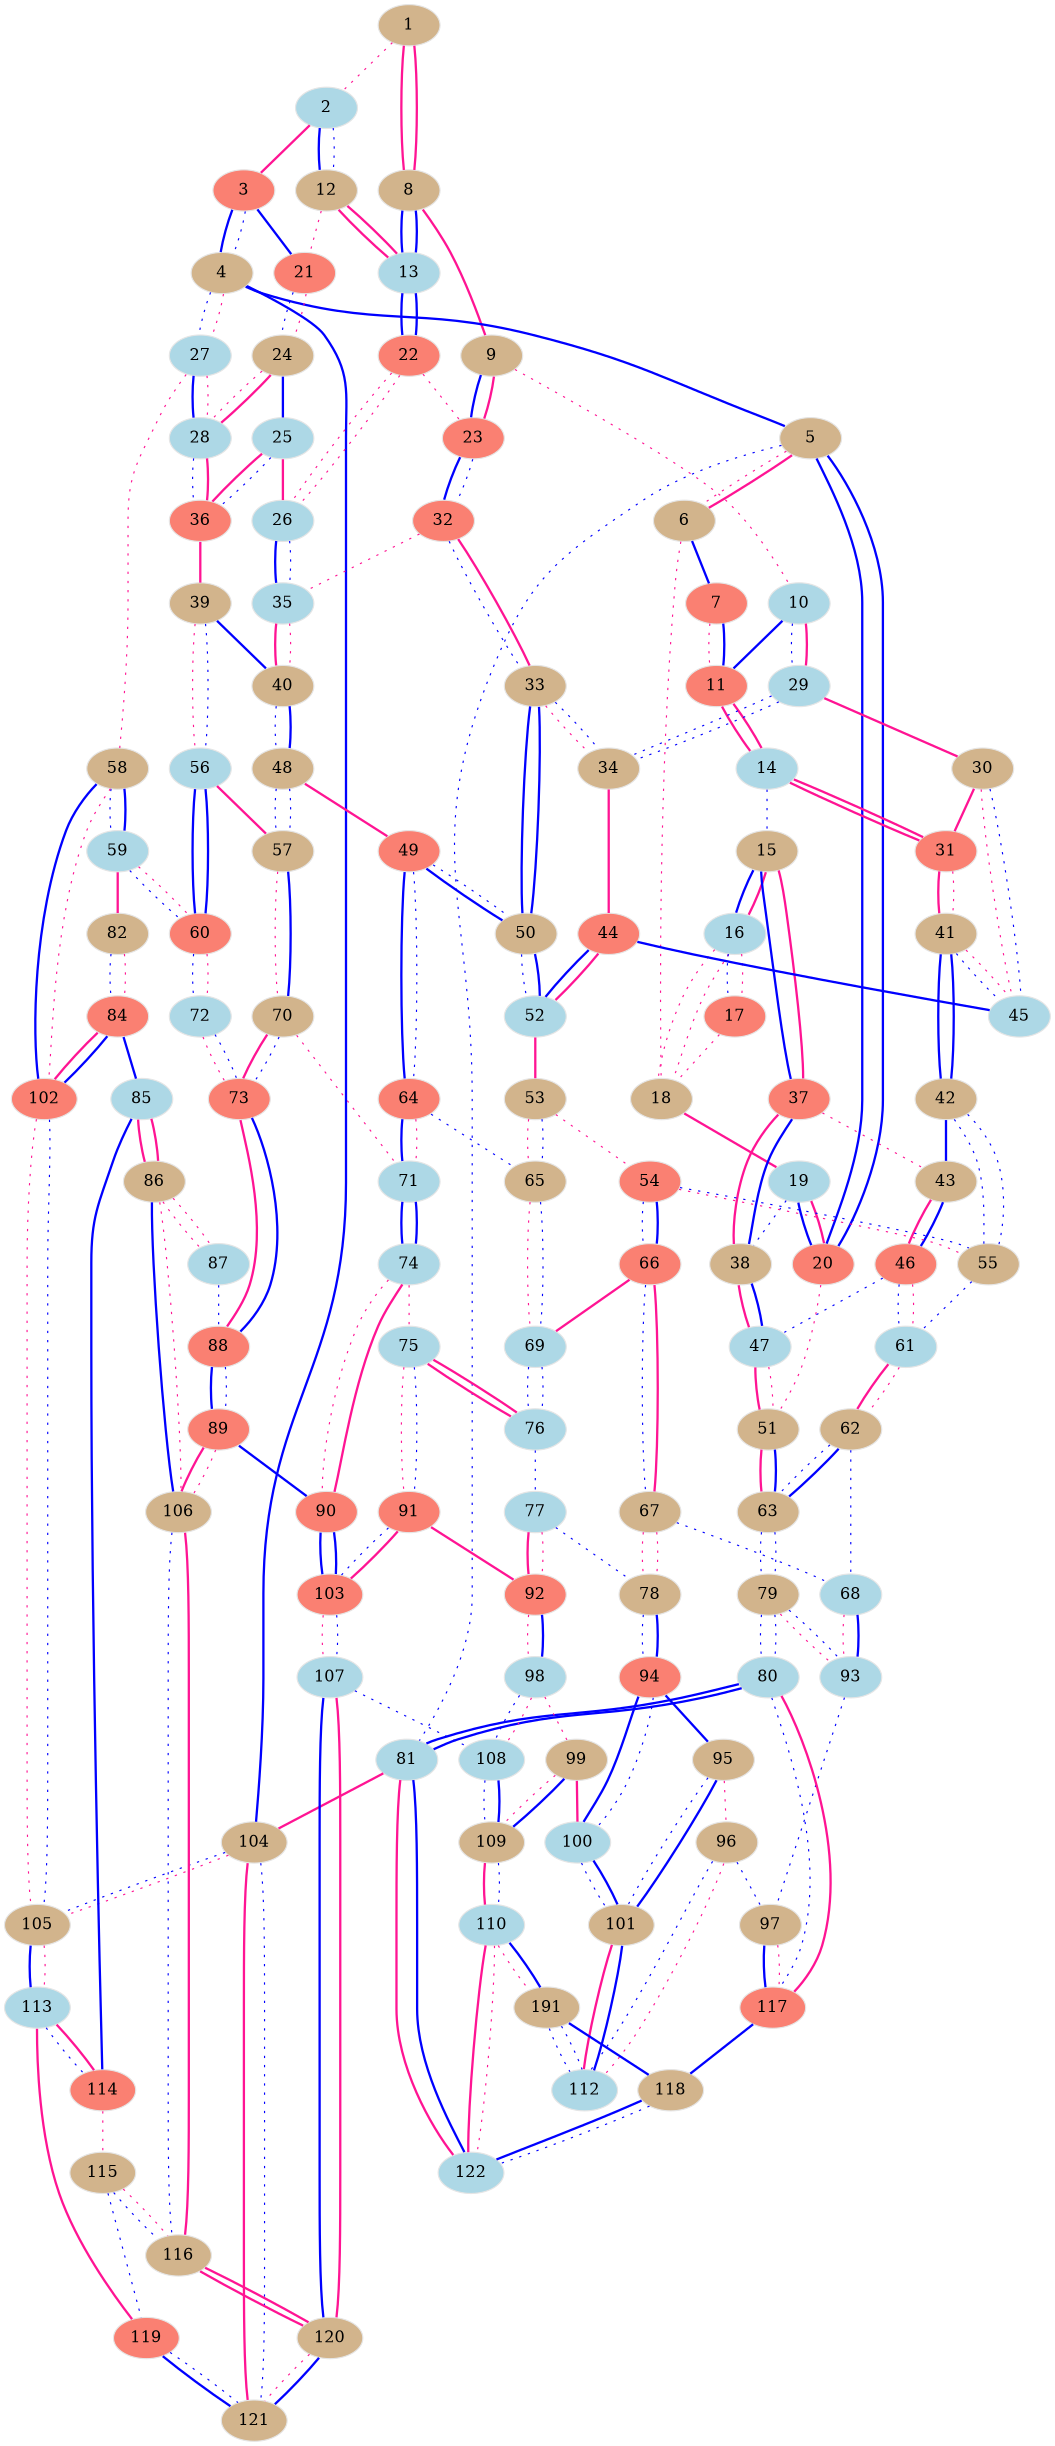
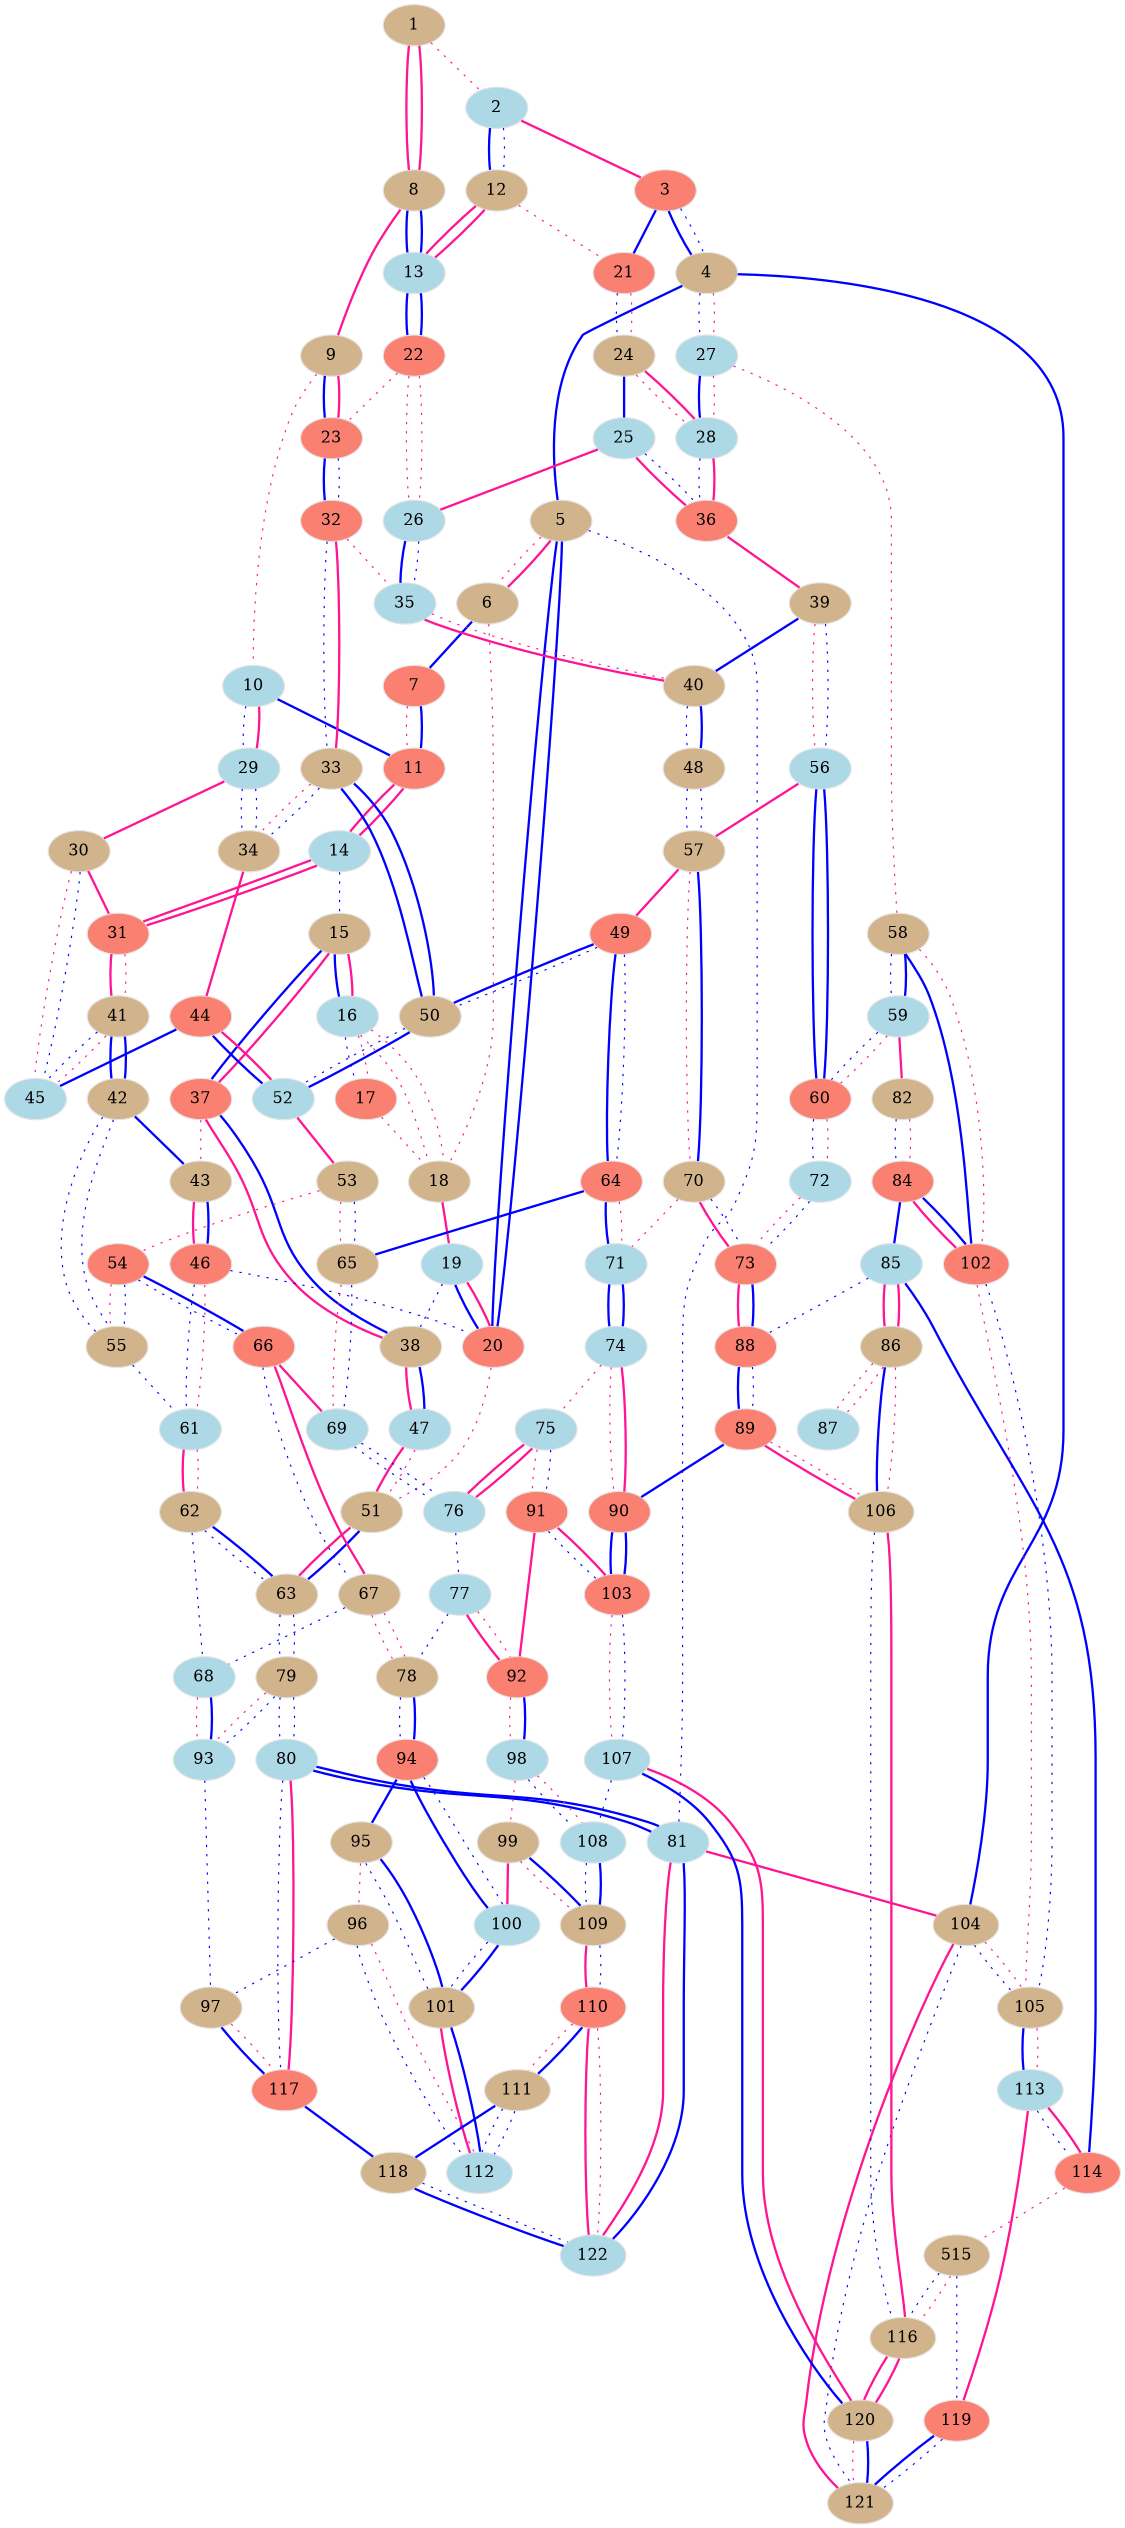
(338, 805) -> (657, 893)
(464, 1135) -> (480, 1223)
(833, 1305) -> (363, 1300)
(219, 1306) -> (819, 1305)
(492, 1925) -> (593, 2008)
(547, 2008) -> (517, 2090)
(103, 2173) -> (957, 2255)
